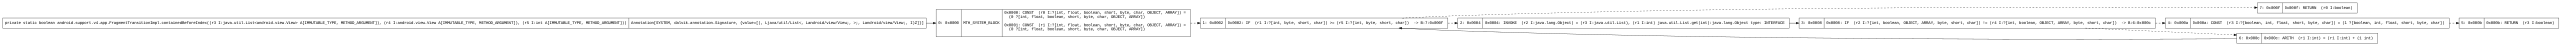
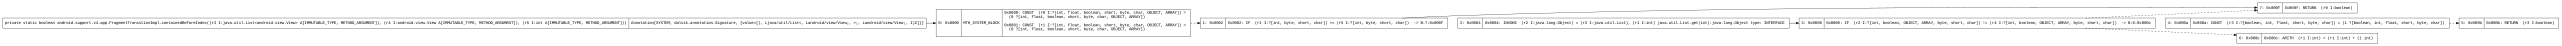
(1828, 8) -> (1828, 8)
(1451, 23) -> none
(2159, 23) -> (2170, 14)
(1819, 38) -> none
